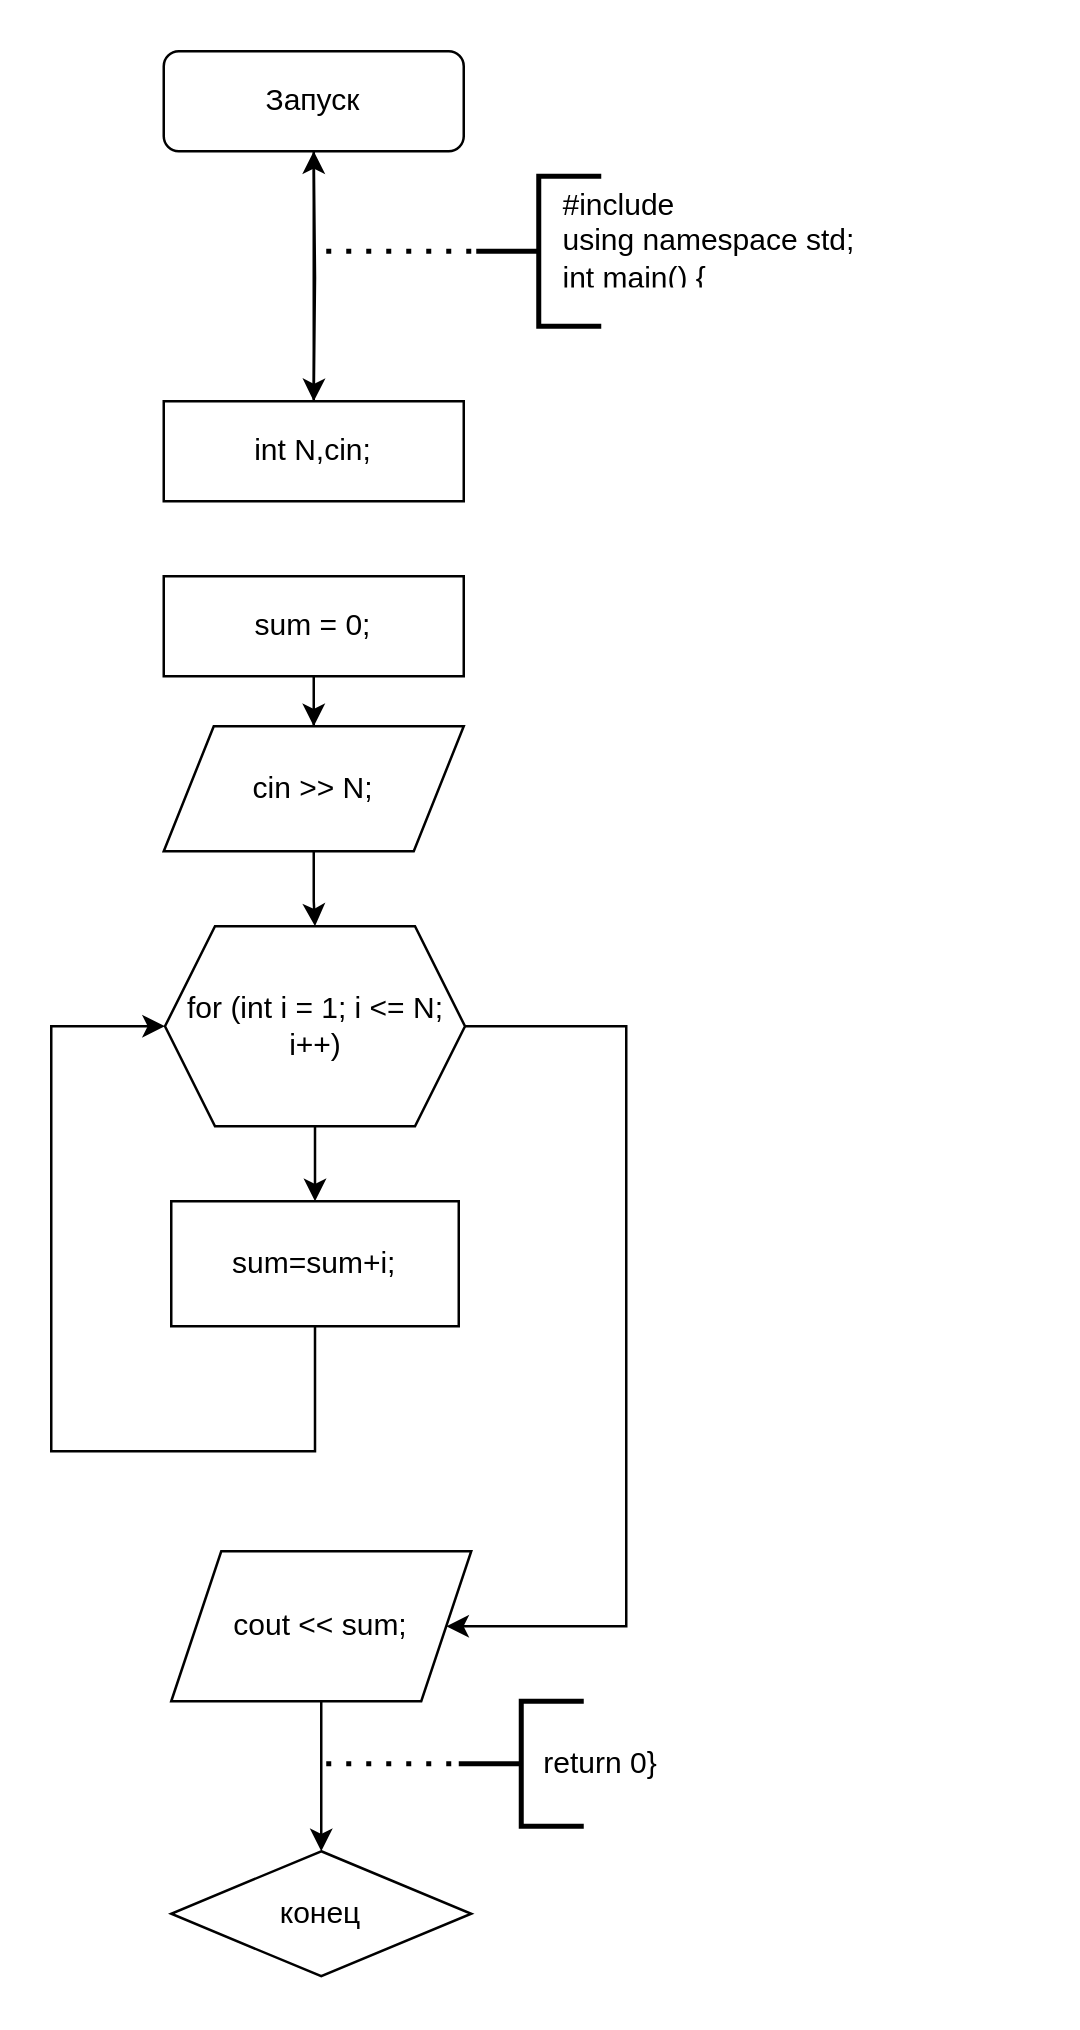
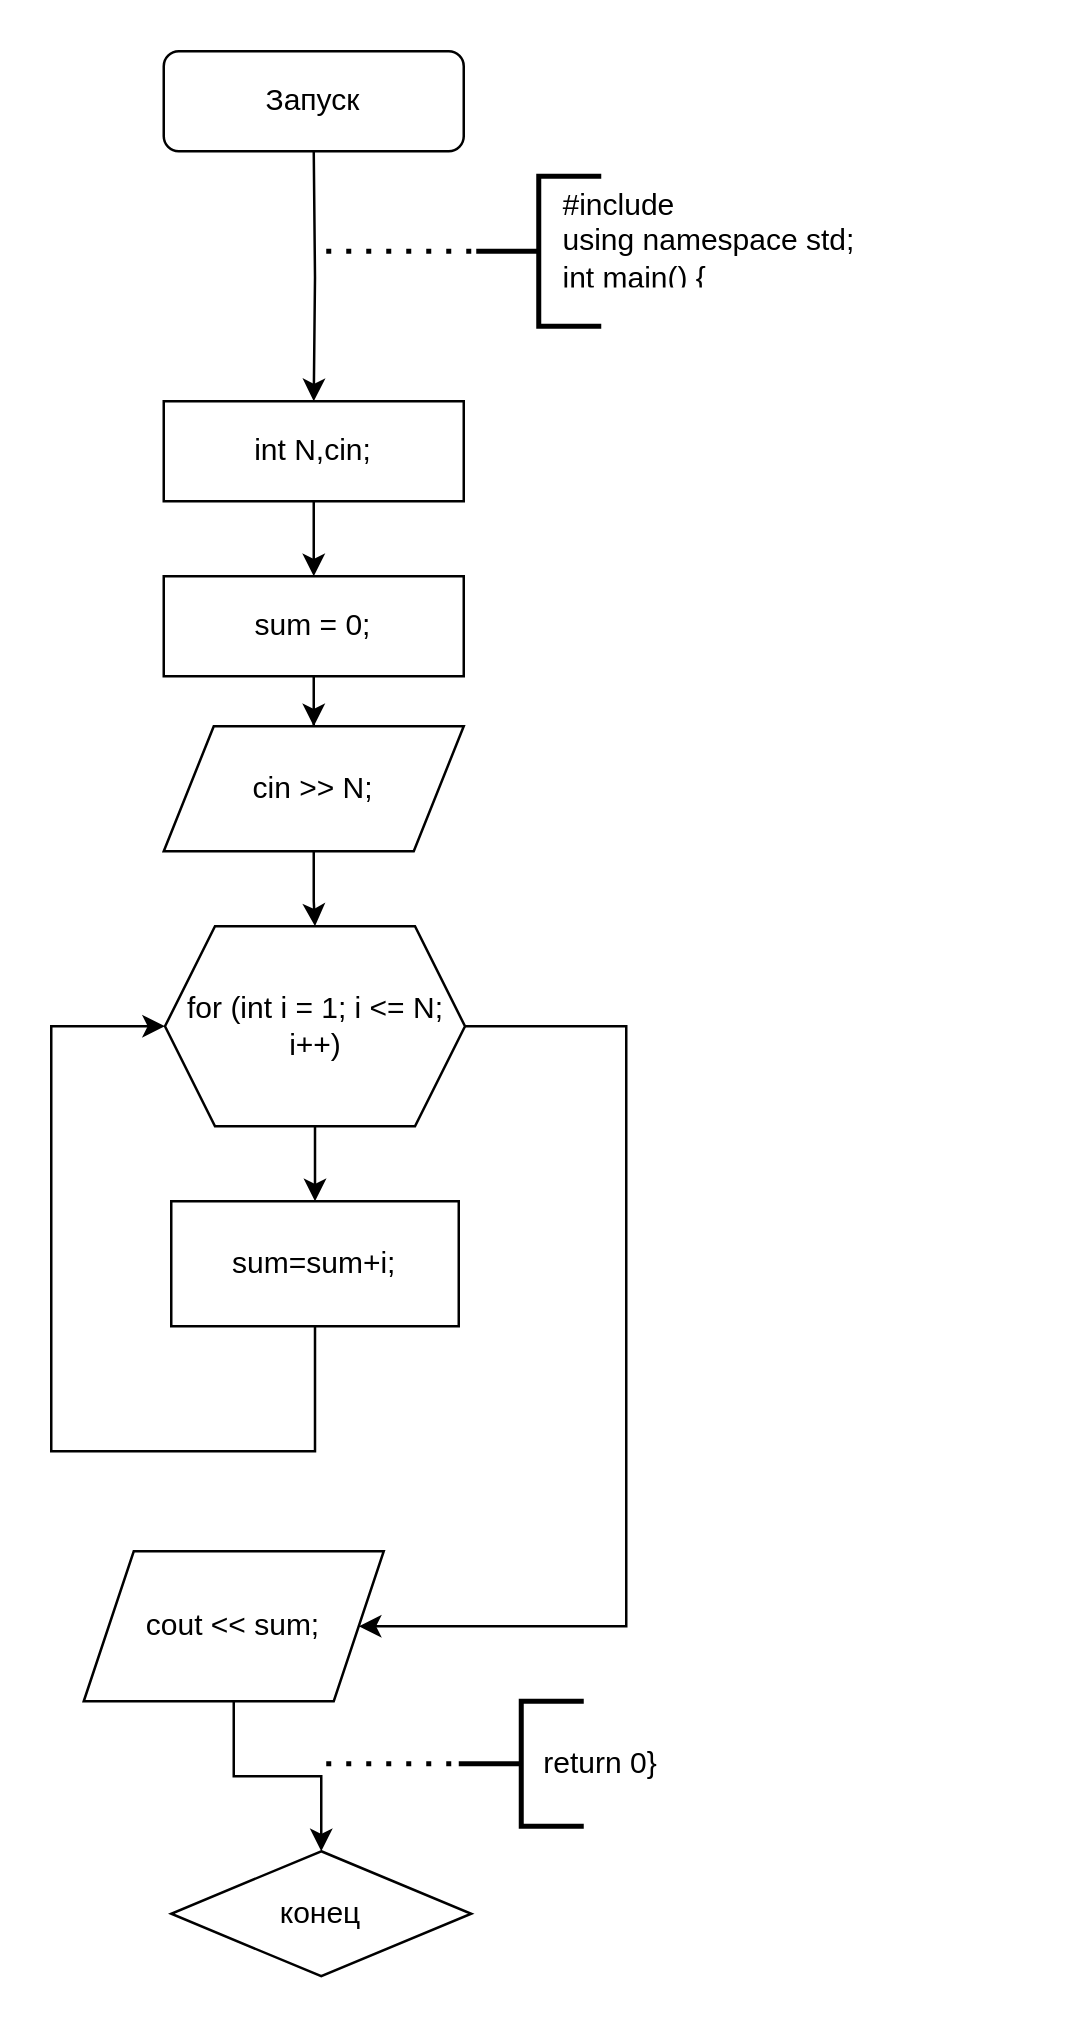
(314, 399) -> (314, 547)
(321, 1626) -> (234, 1626)
